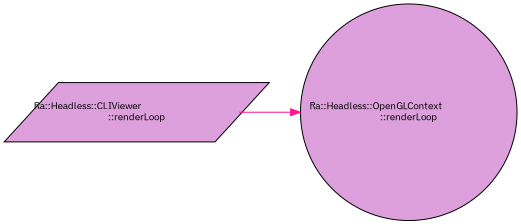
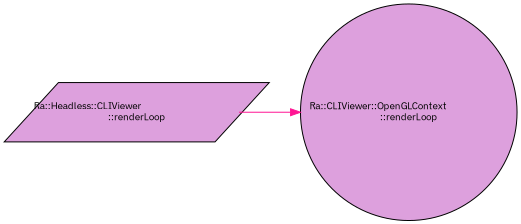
(409, 112) -> (409, 112)
